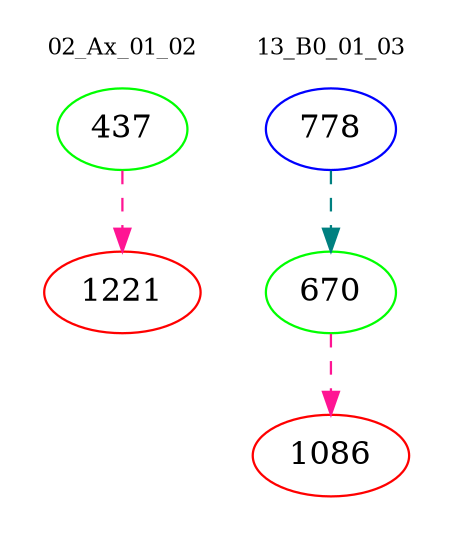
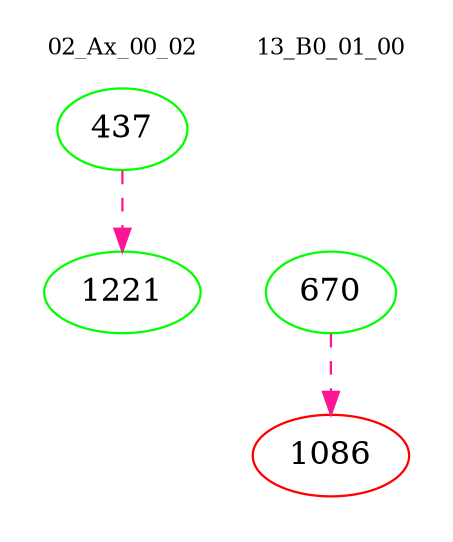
(122, 49) -> (122, 49)
(331, 49) -> (331, 49)
(331, 129) -> none
(122, 292) -> (122, 292)
